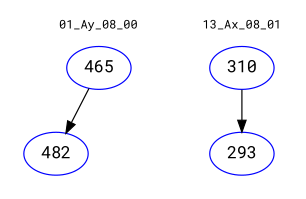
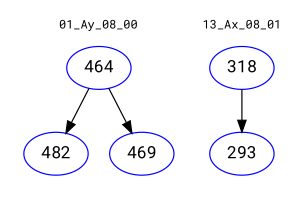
(99, 68) -> (99, 68)
(242, 68) -> (242, 68)
none -> (142, 154)
